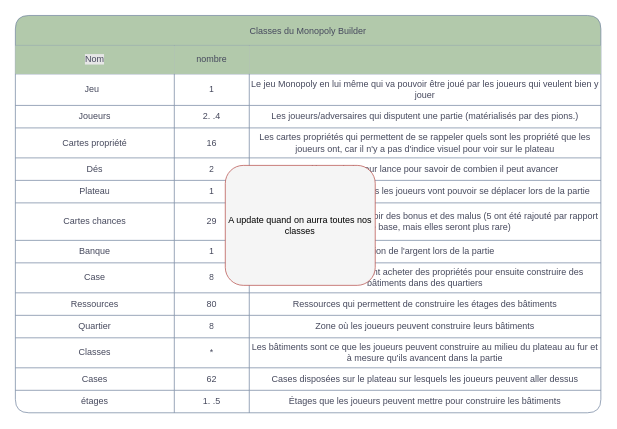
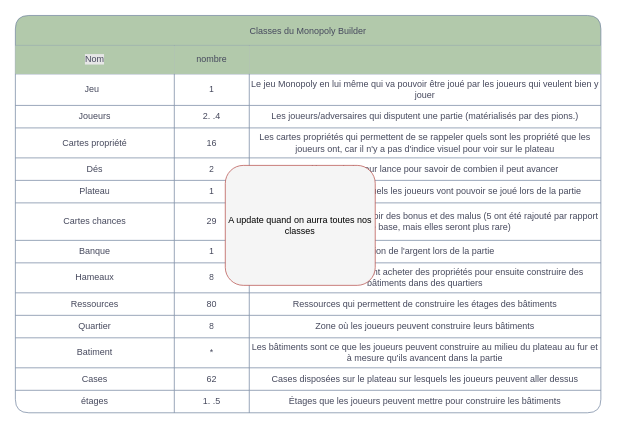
(425, 192) -> (425, 192)
(95, 278) -> (95, 278)
(95, 353) -> (95, 353)
